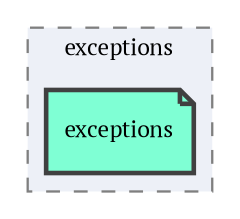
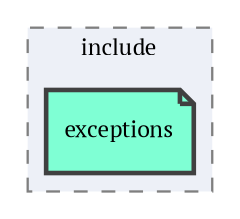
(120, 50) -> (120, 50)
